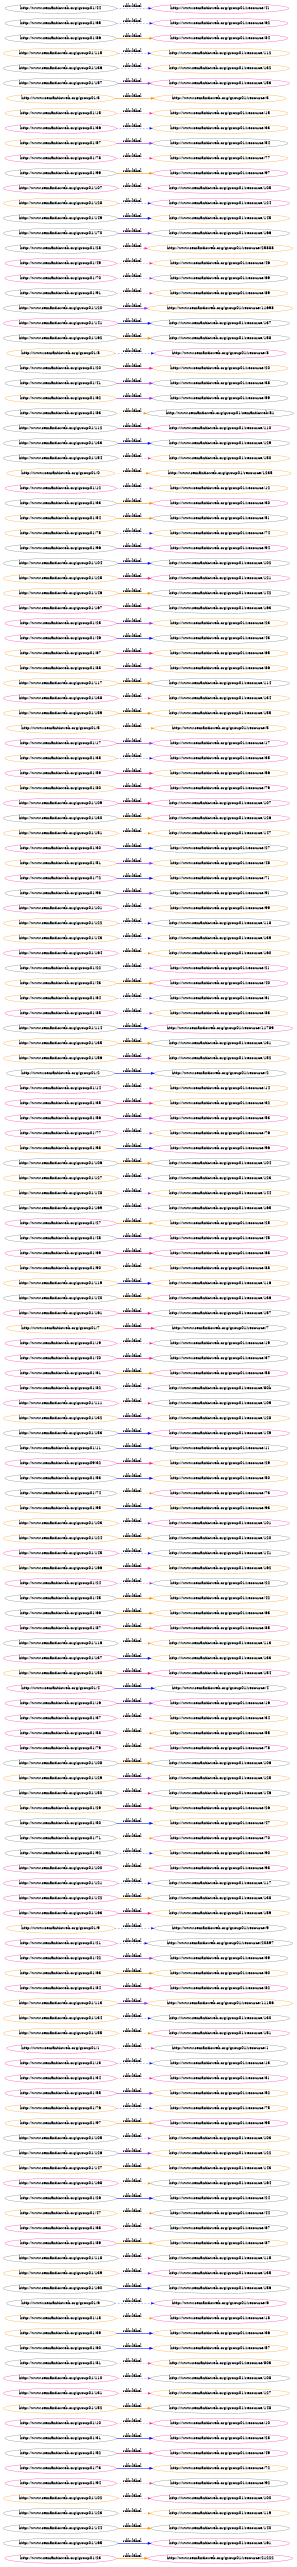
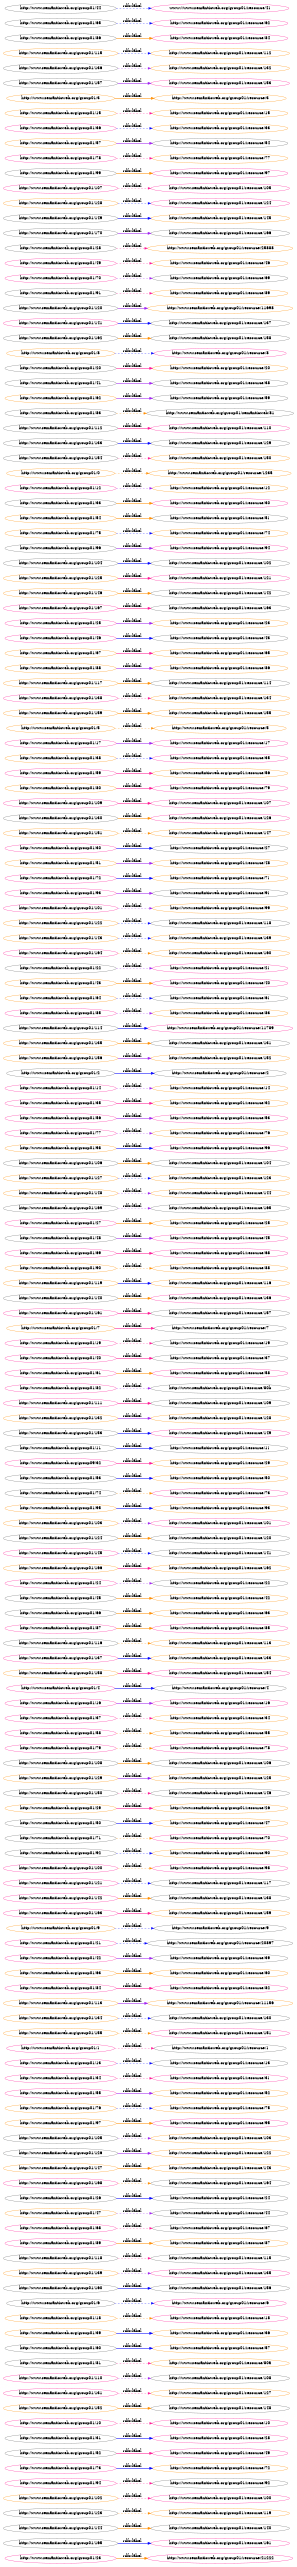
(220, 8) -> (220, 8)
(61, 893) -> (61, 893)
(133, 1178) -> (133, 1178)
(220, 1178) -> (220, 1178)
(133, 1403) -> (133, 1403)
(61, 1538) -> (61, 1538)
(133, 2213) -> (133, 2213)
